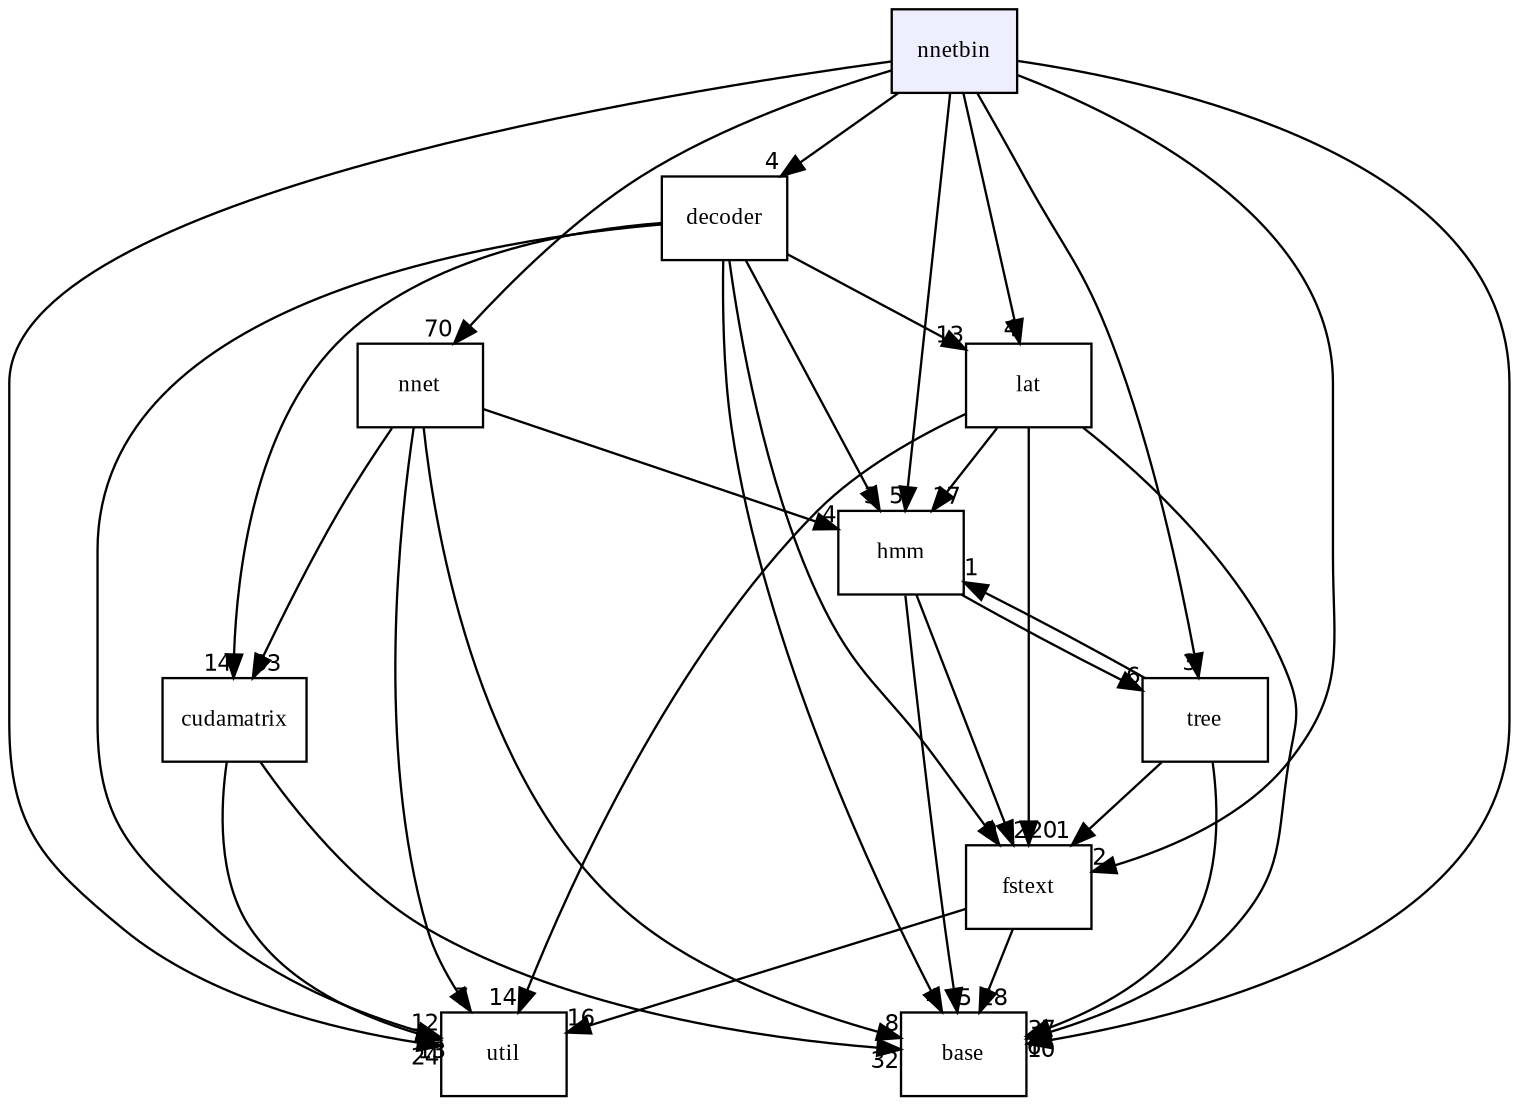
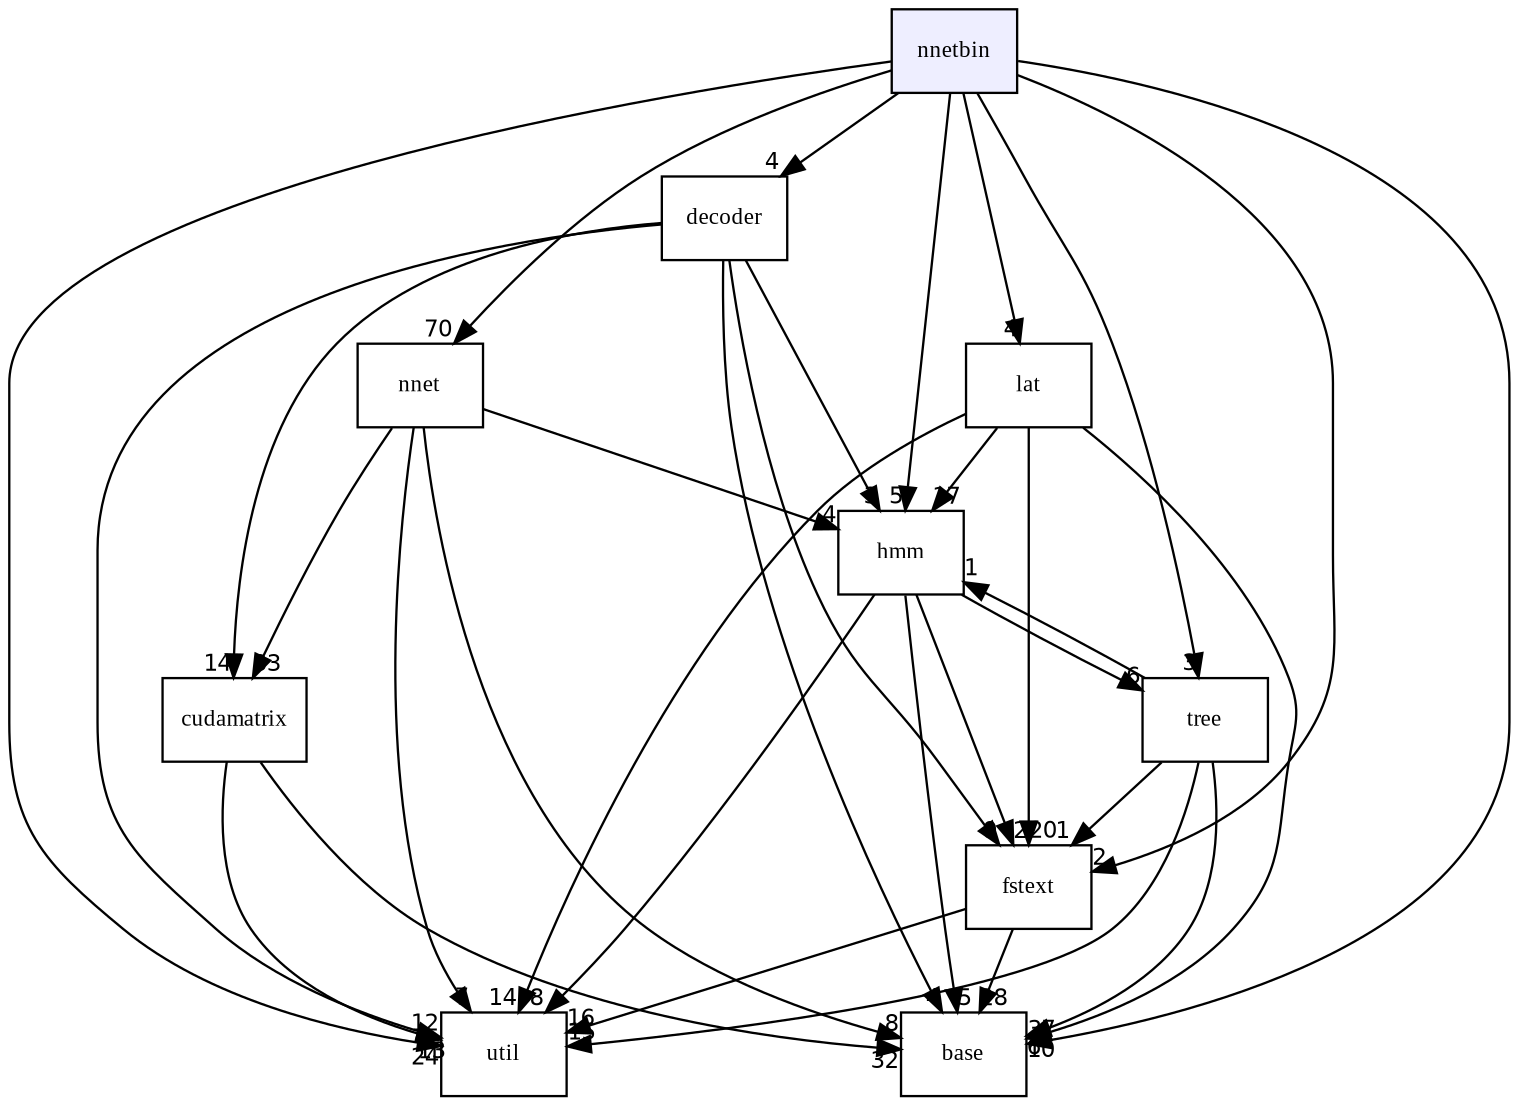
(866, 296) -> none
none -> (726, 802)
none -> (968, 985)
